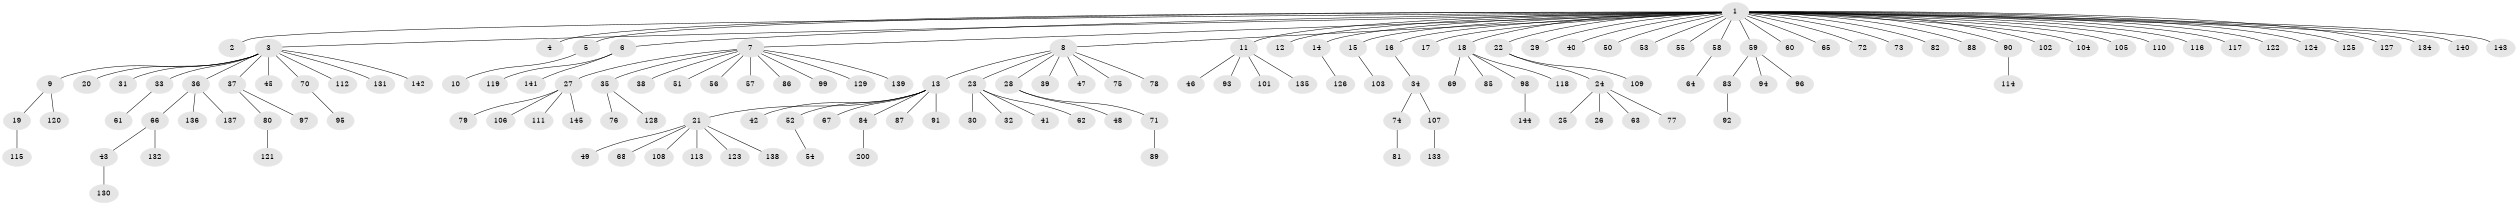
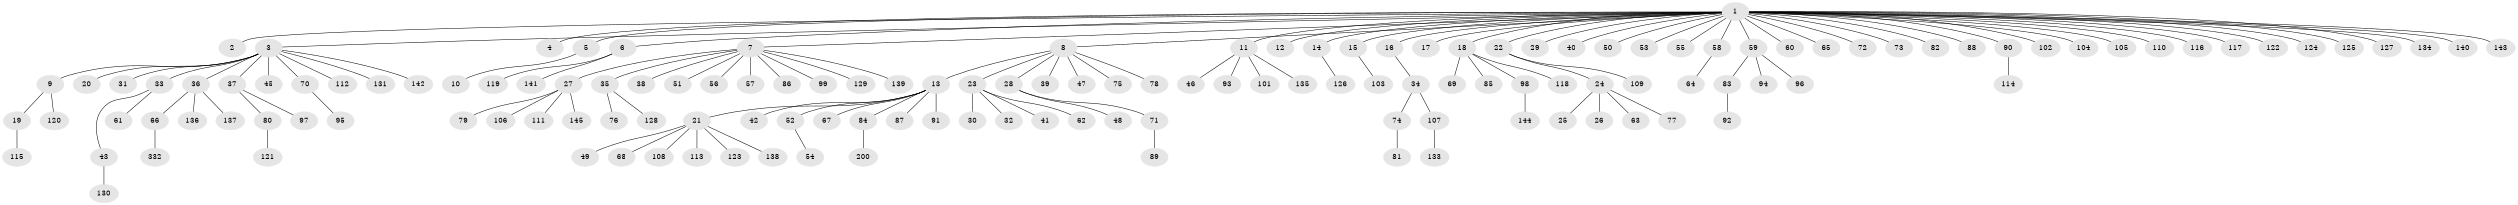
(130, 139) -> (106, 105)
(155, 157) -> (155, 157)
